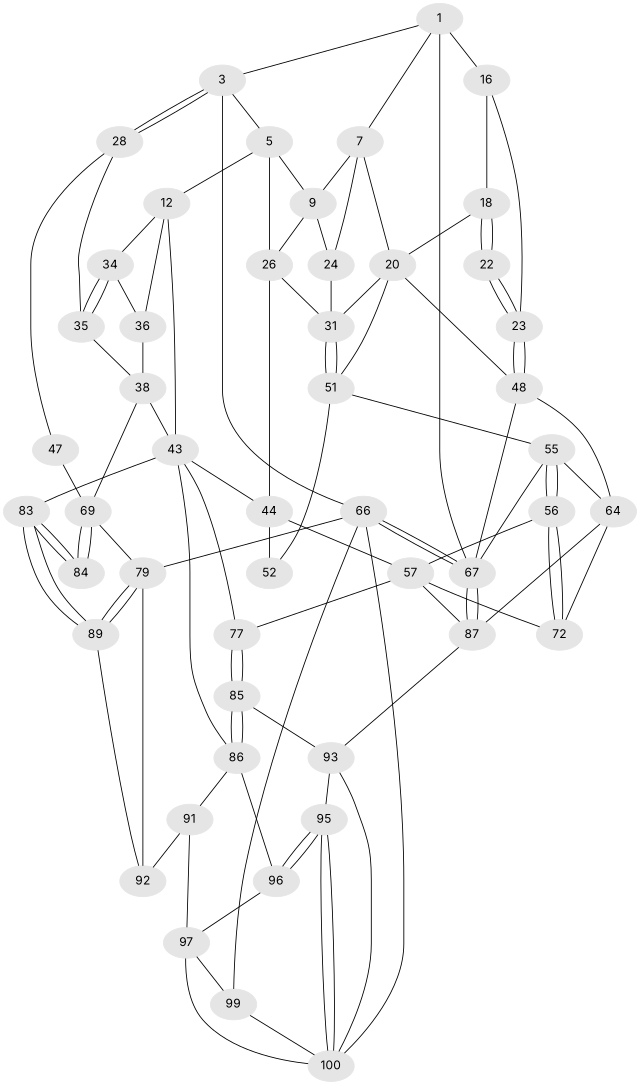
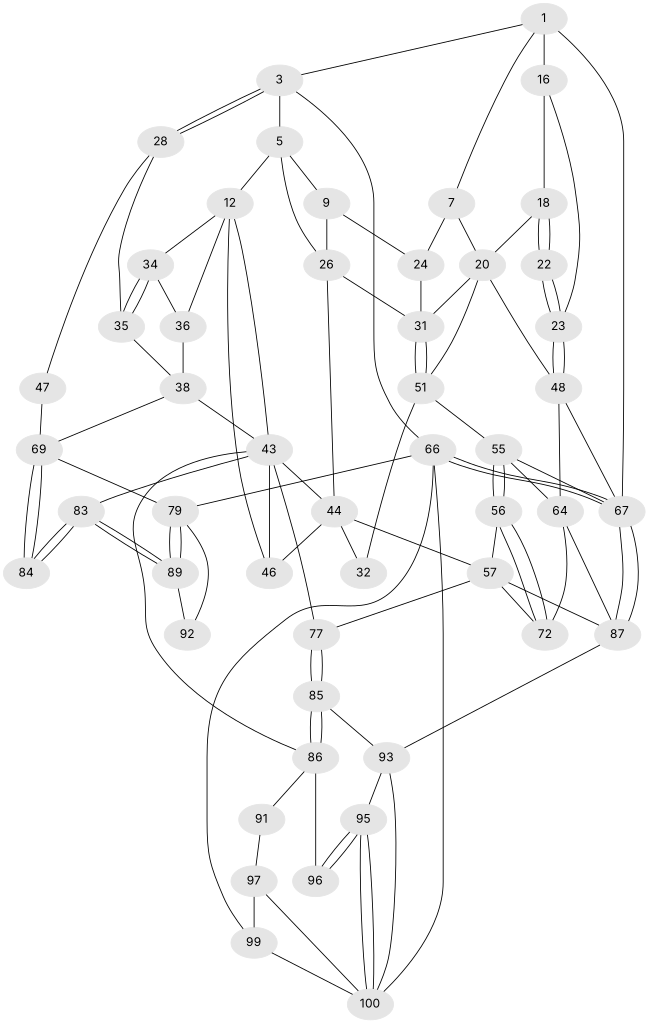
(337, 173) -> none
none -> (270, 573)
(270, 573) -> (364, 573)
(166, 850) -> none
(231, 912) -> none
